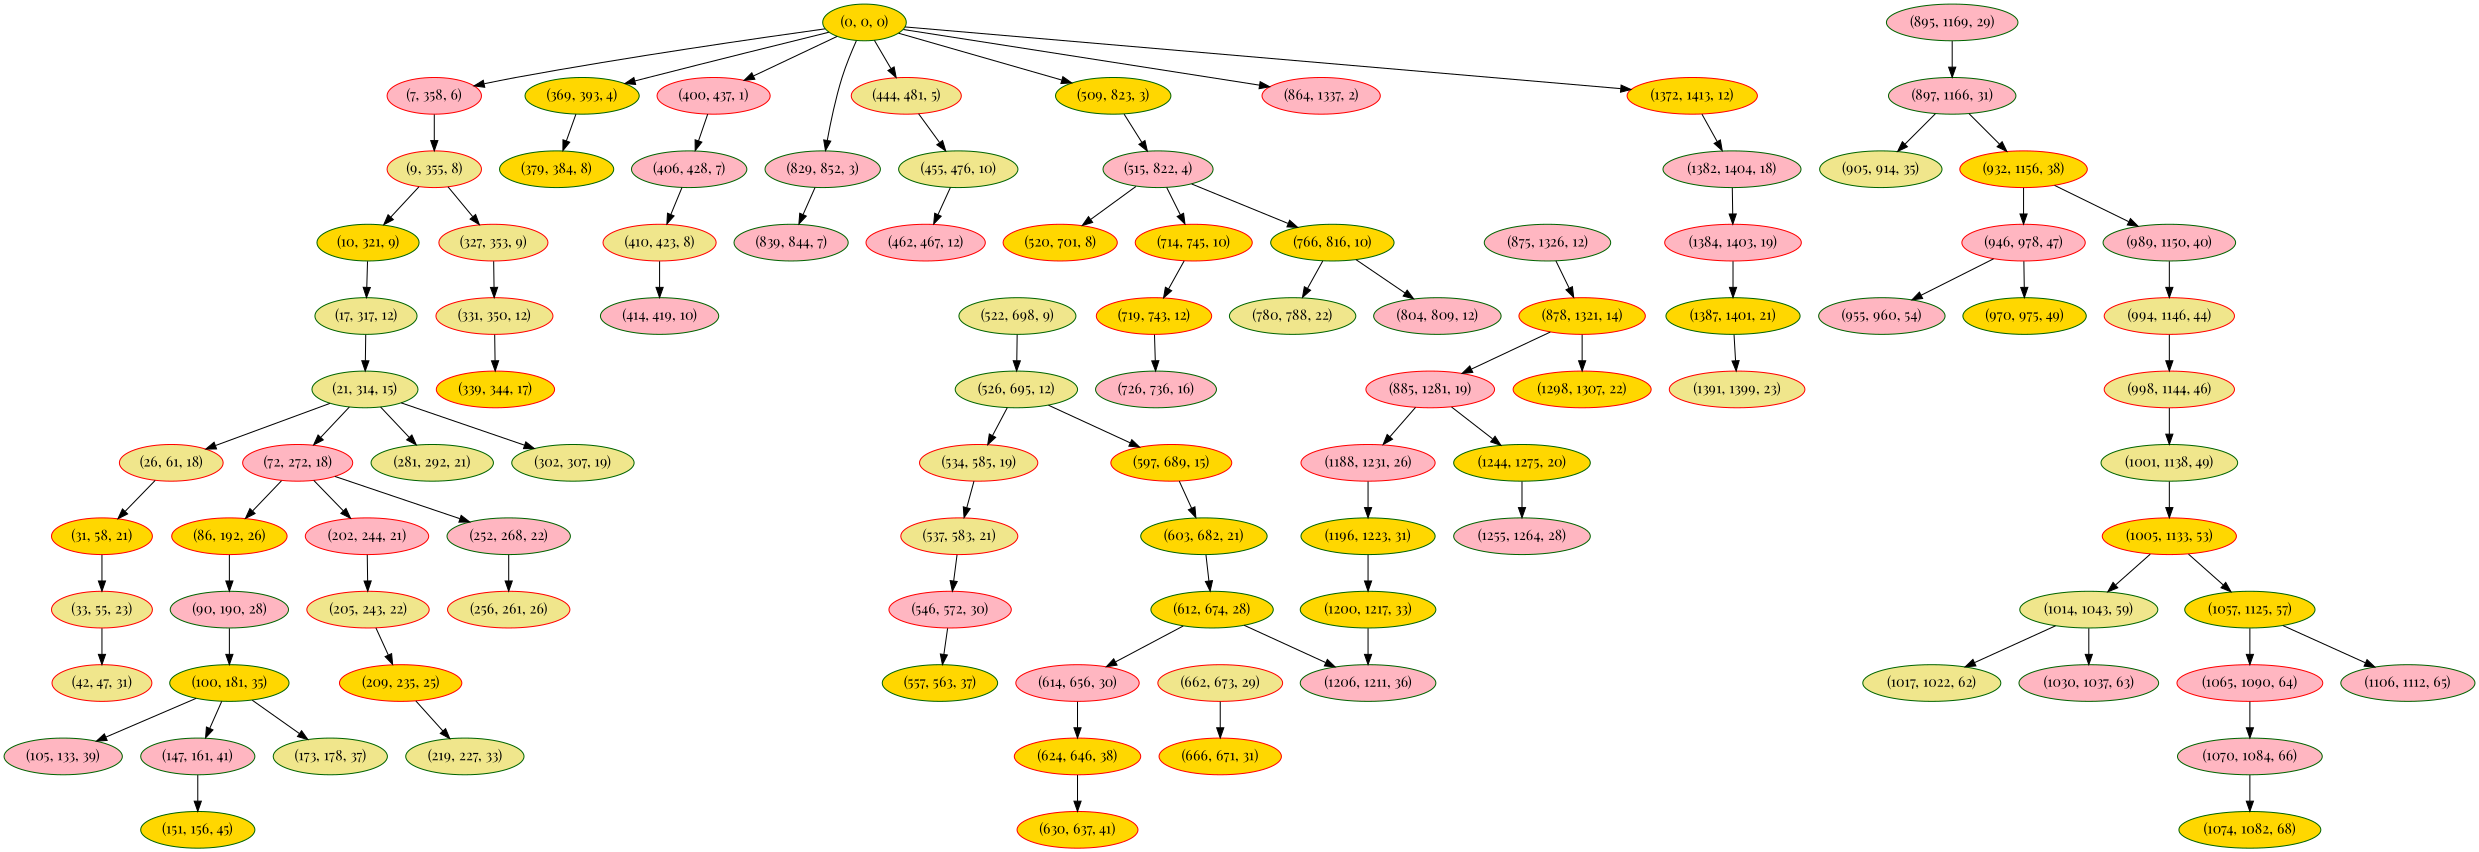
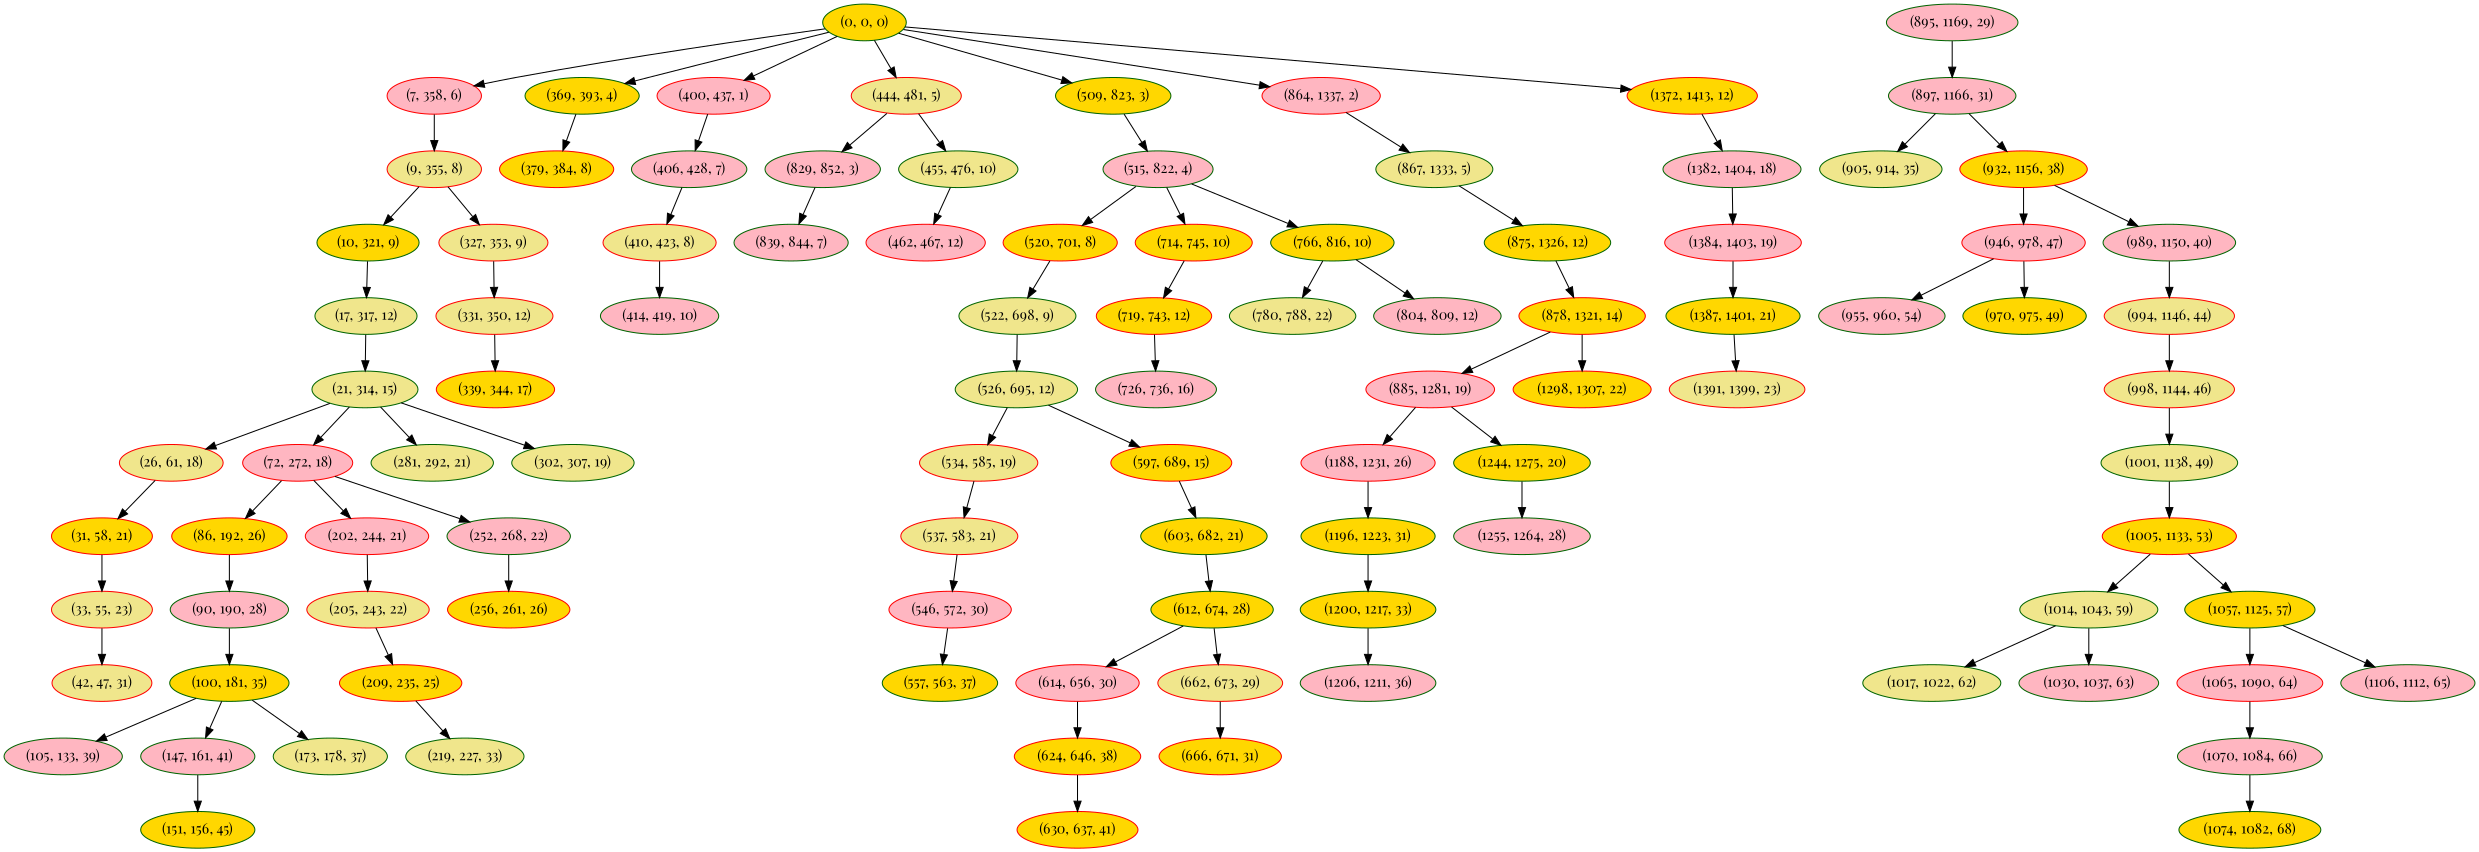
(839, 90) -> (868, 129)
(557, 169) -> (557, 169)
none -> (1434, 169)
(1548, 243) -> (1548, 243)
none -> (1042, 275)
(509, 610) -> (509, 610)
(1285, 644) -> (1216, 641)
